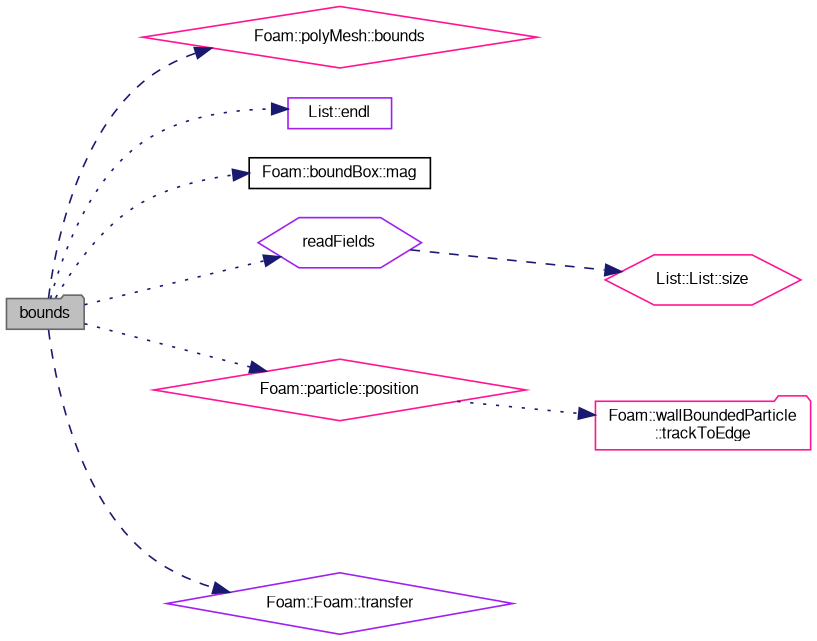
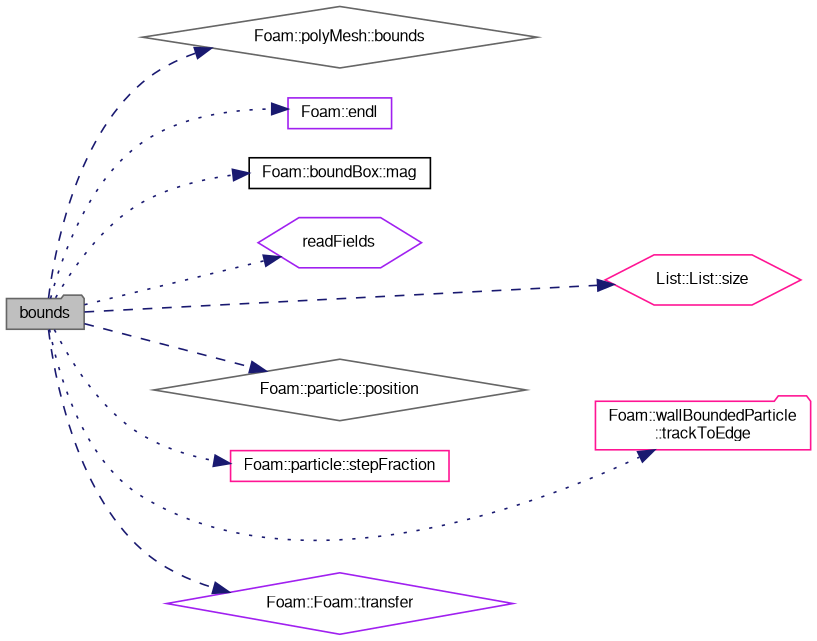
(340, 37) -> (340, 37)
(340, 113) -> (340, 113)
(507, 260) -> (341, 299)
(167, 345) -> (167, 345)
(340, 390) -> (340, 390)
(518, 407) -> (295, 539)
none -> (340, 466)
